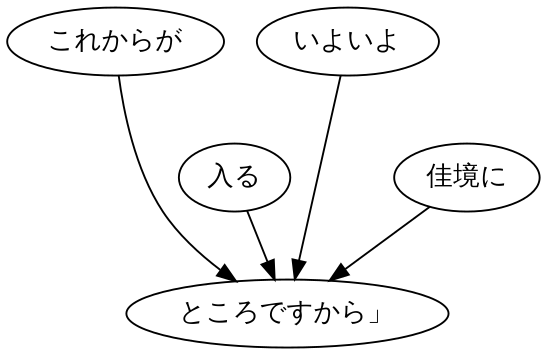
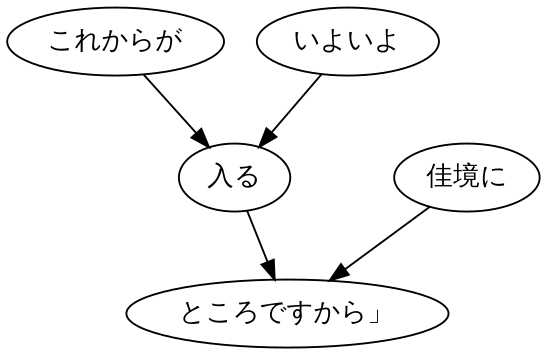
(320, 168) -> (297, 103)
(148, 184) -> (170, 104)
